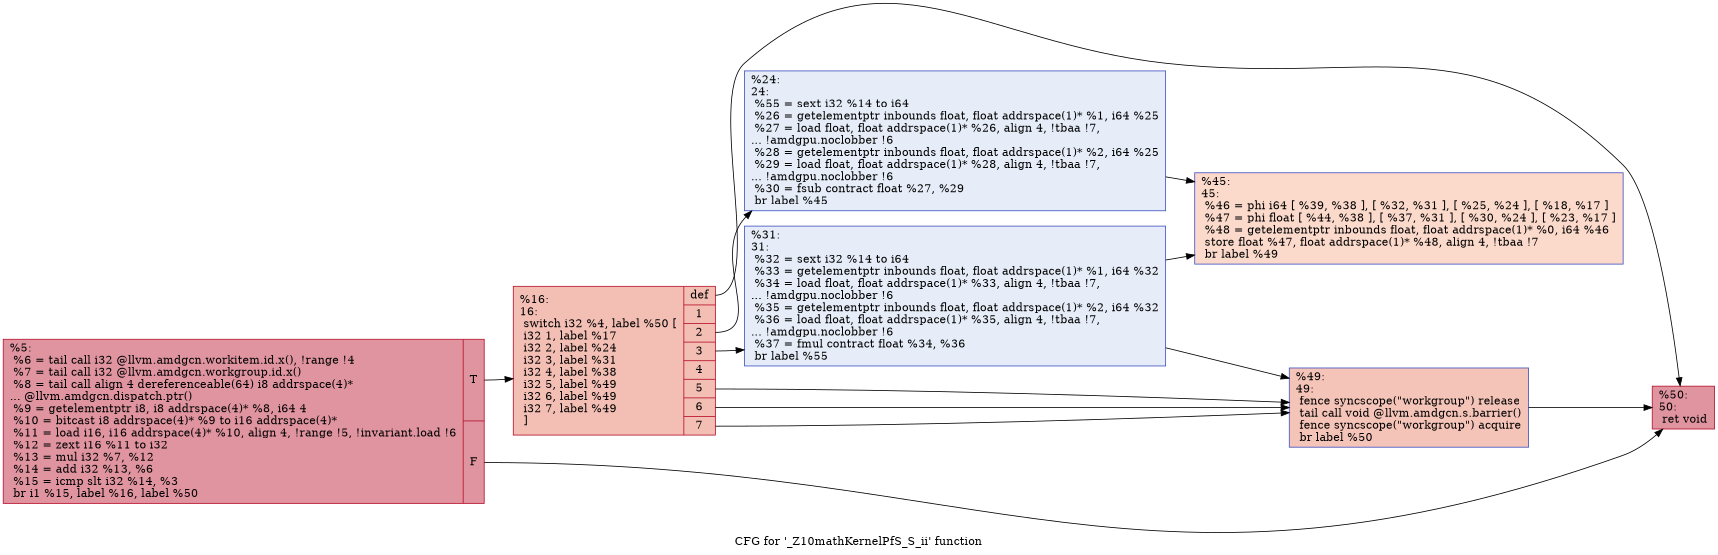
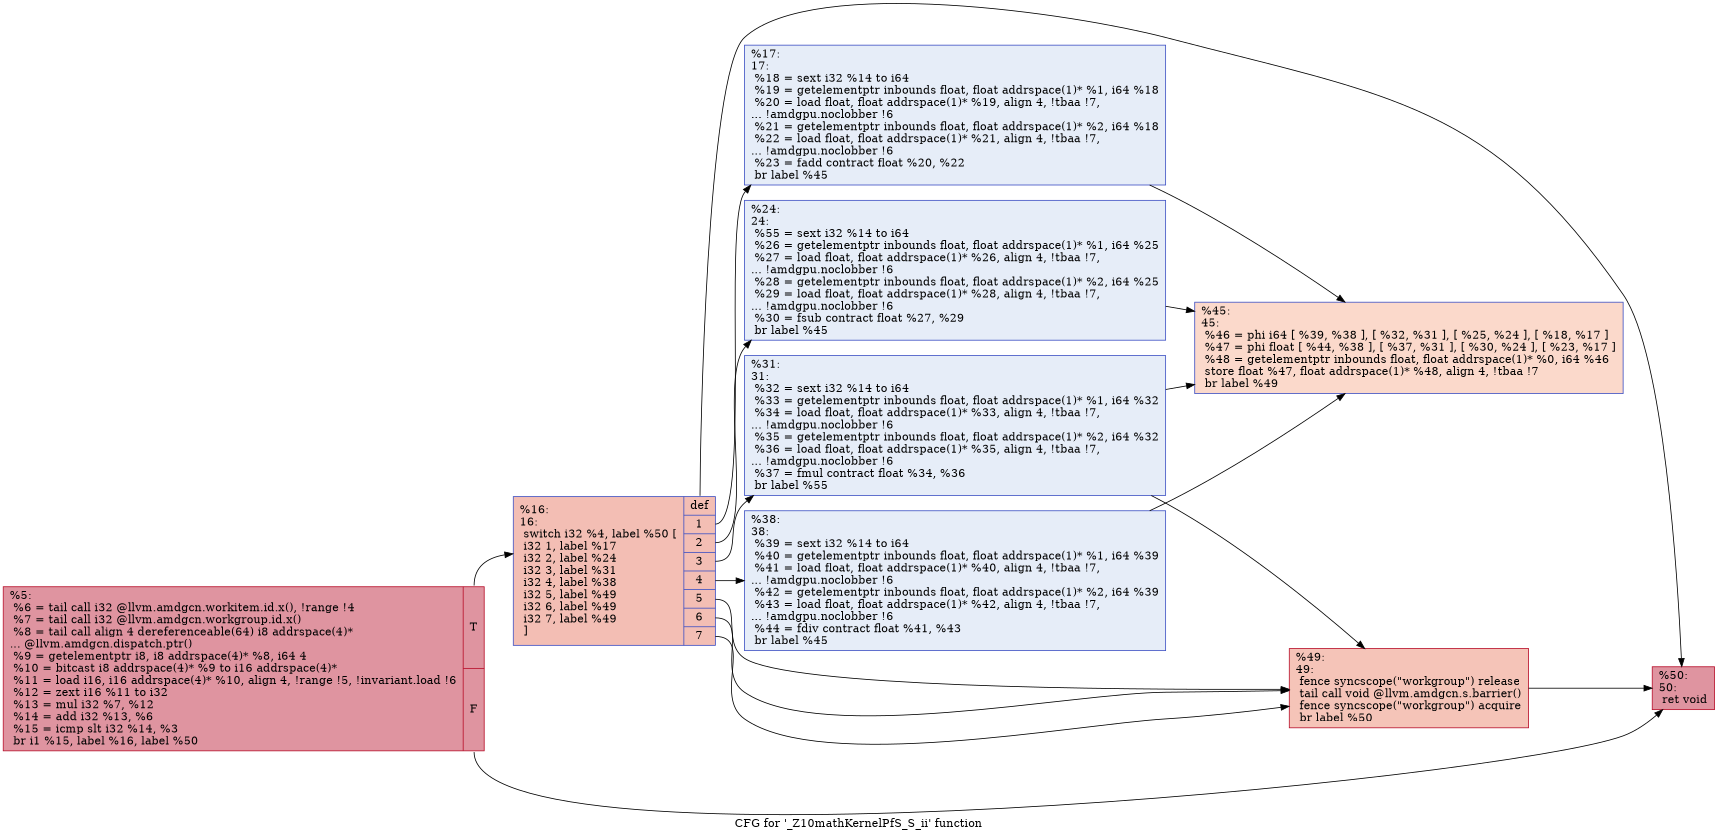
none -> (955, 115)
(614, 361) -> (614, 571)
(1409, 408) -> (1409, 688)
none -> (955, 581)
